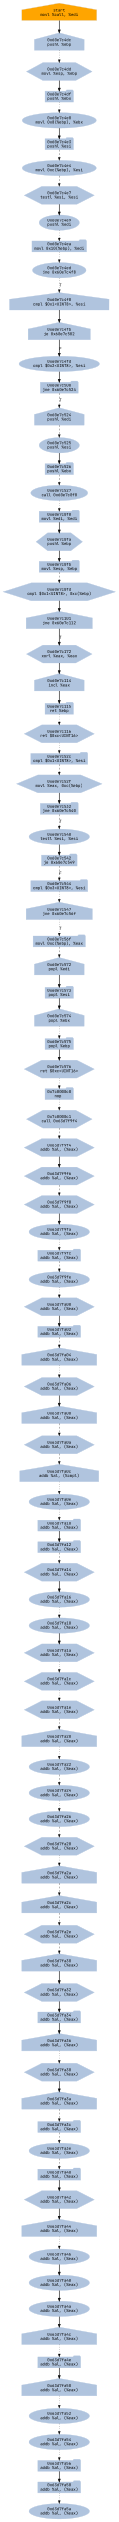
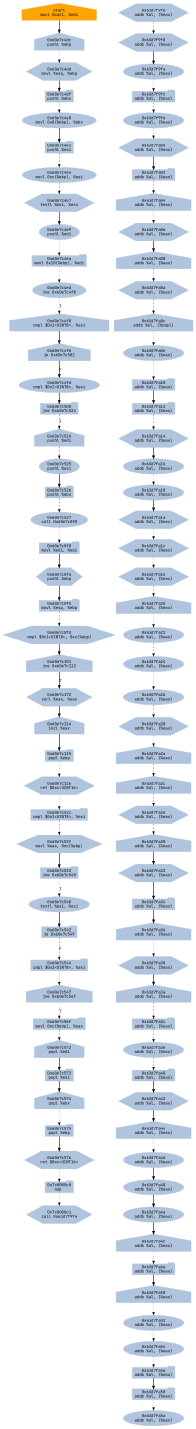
(59, 709) -> (59, 756)
(59, 820) -> (59, 886)
(59, 1148) -> none
